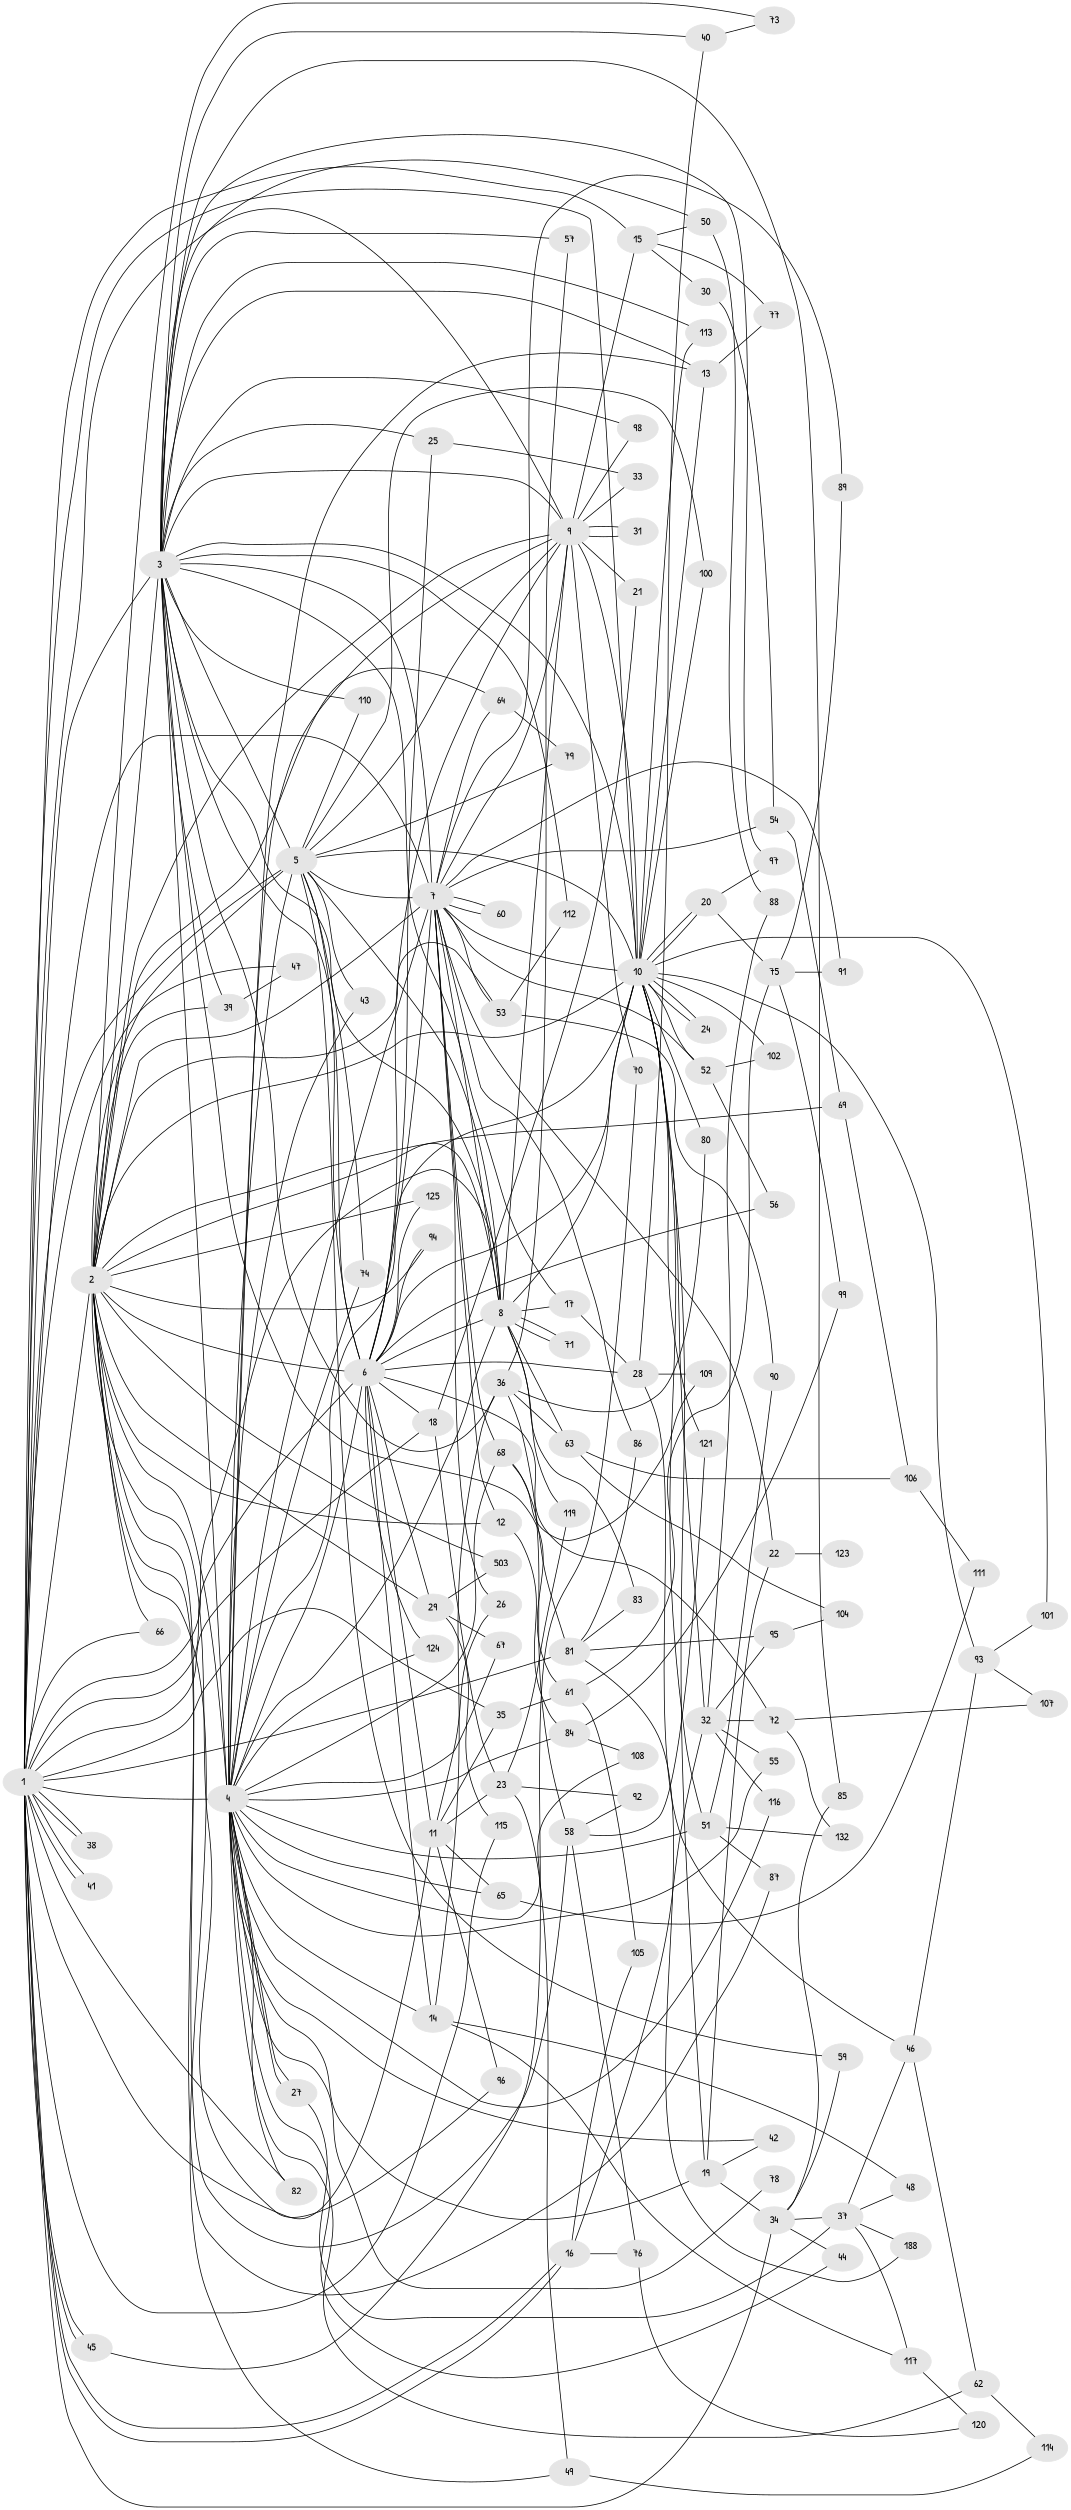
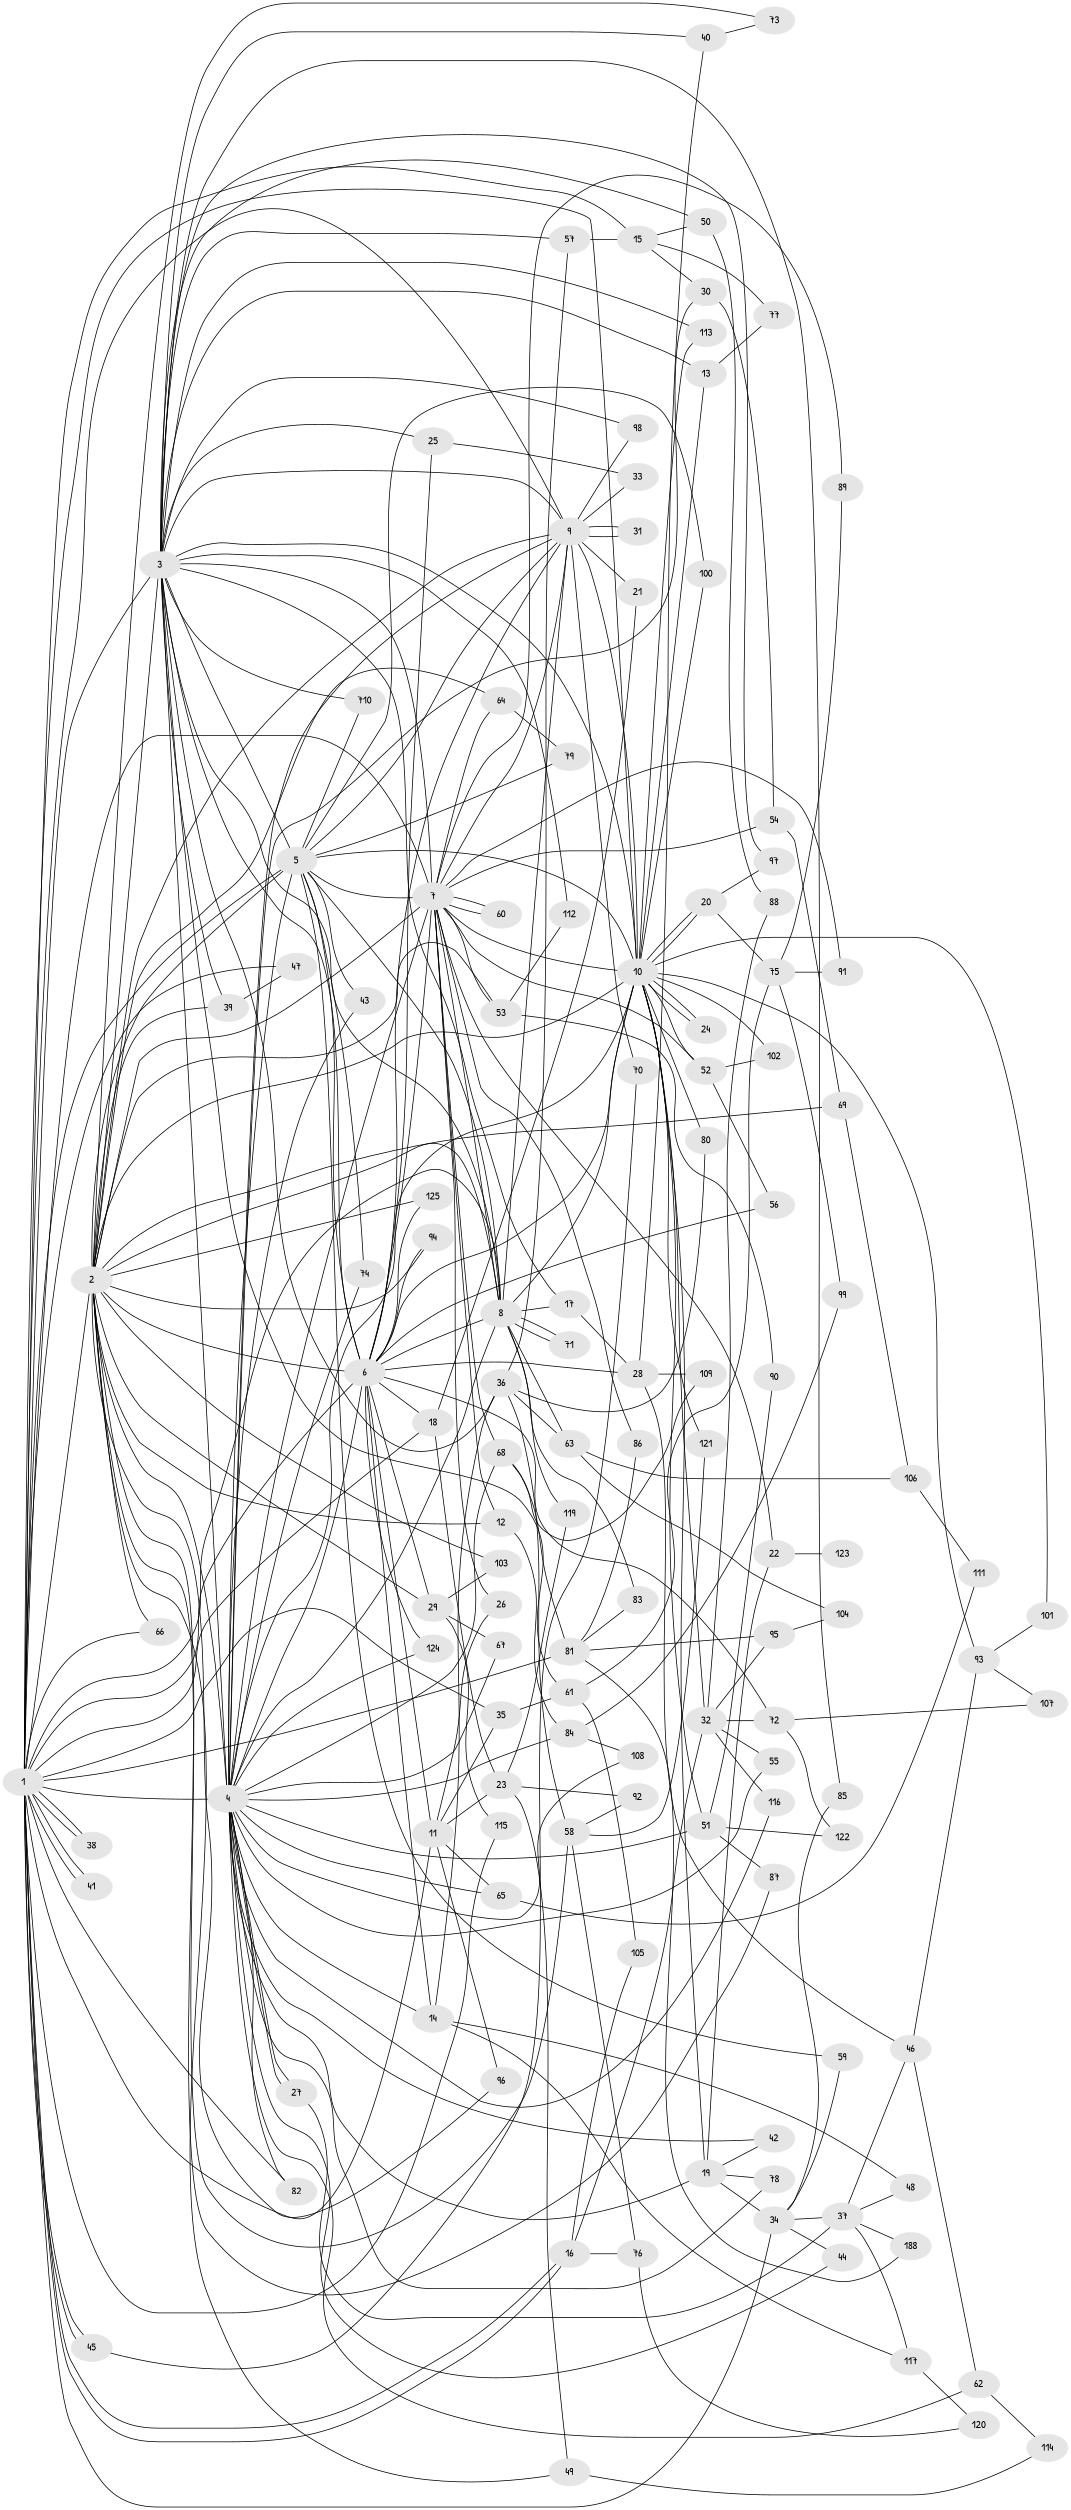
(599, 406) -> (604, 240)
(365, 701) -> (365, 701)
(266, 846) -> (310, 816)
(501, 1564) -> (501, 1564)
(843, 1837) -> (843, 1837)
none -> (740, 2176)
